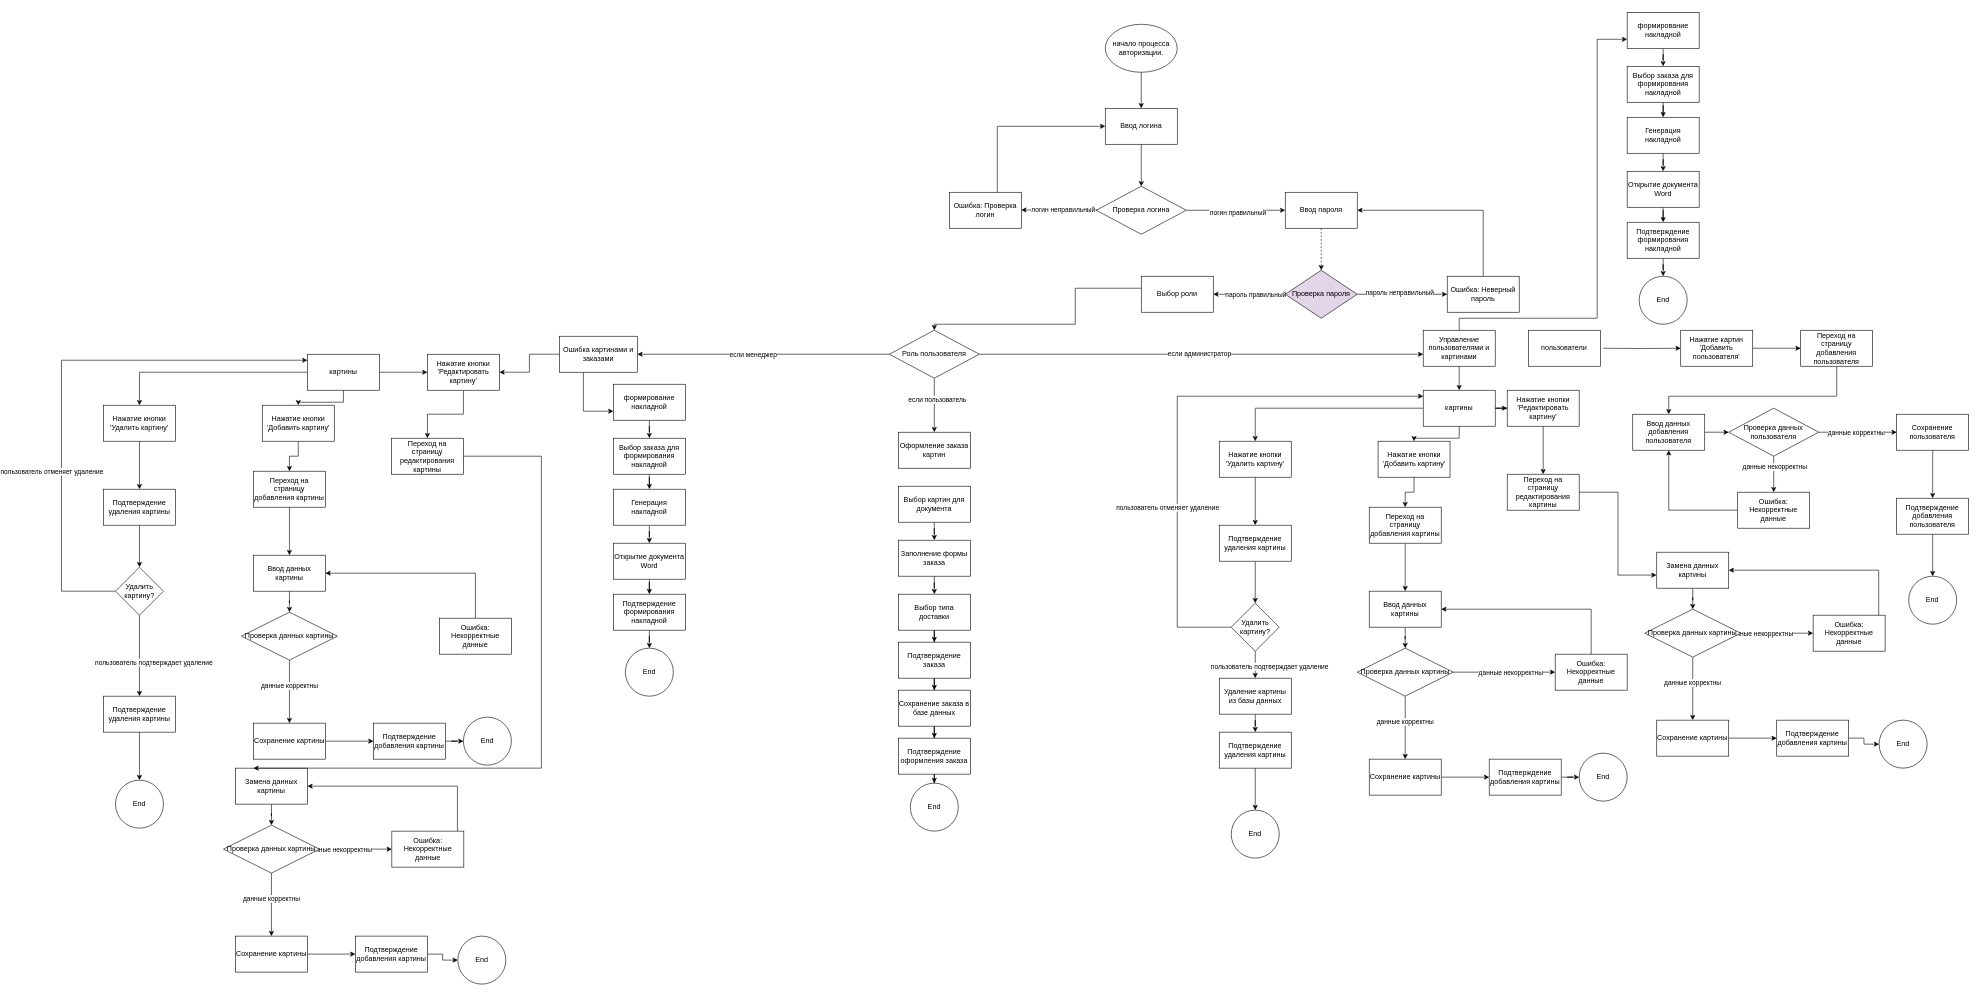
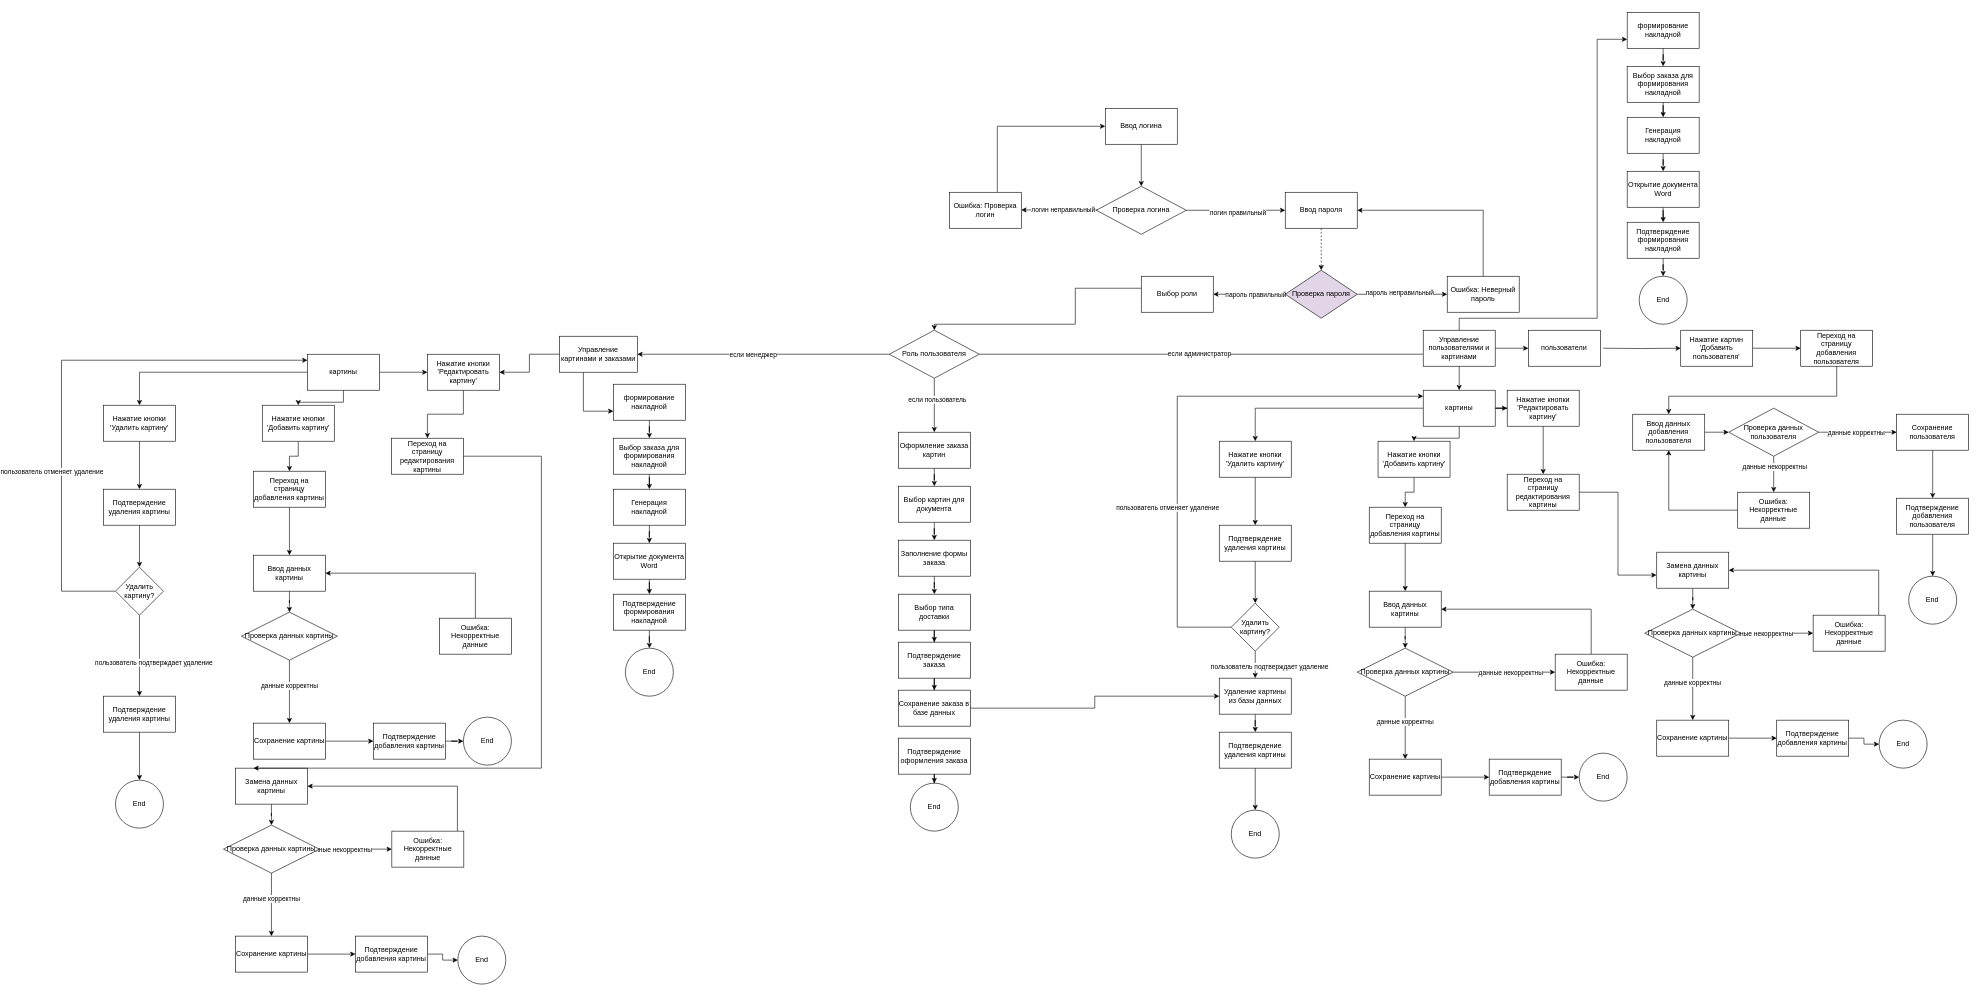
(1142, 48) -> none
(1142, 73) -> none
none -> (1523, 348)
(599, 354) -> (599, 354)
(1418, 354) -> (1420, 354)
none -> (935, 477)
(935, 734) -> (1095, 708)
